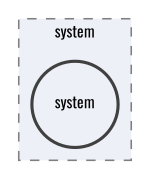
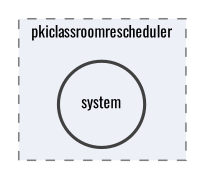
(75, 34) -> (102, 34)
